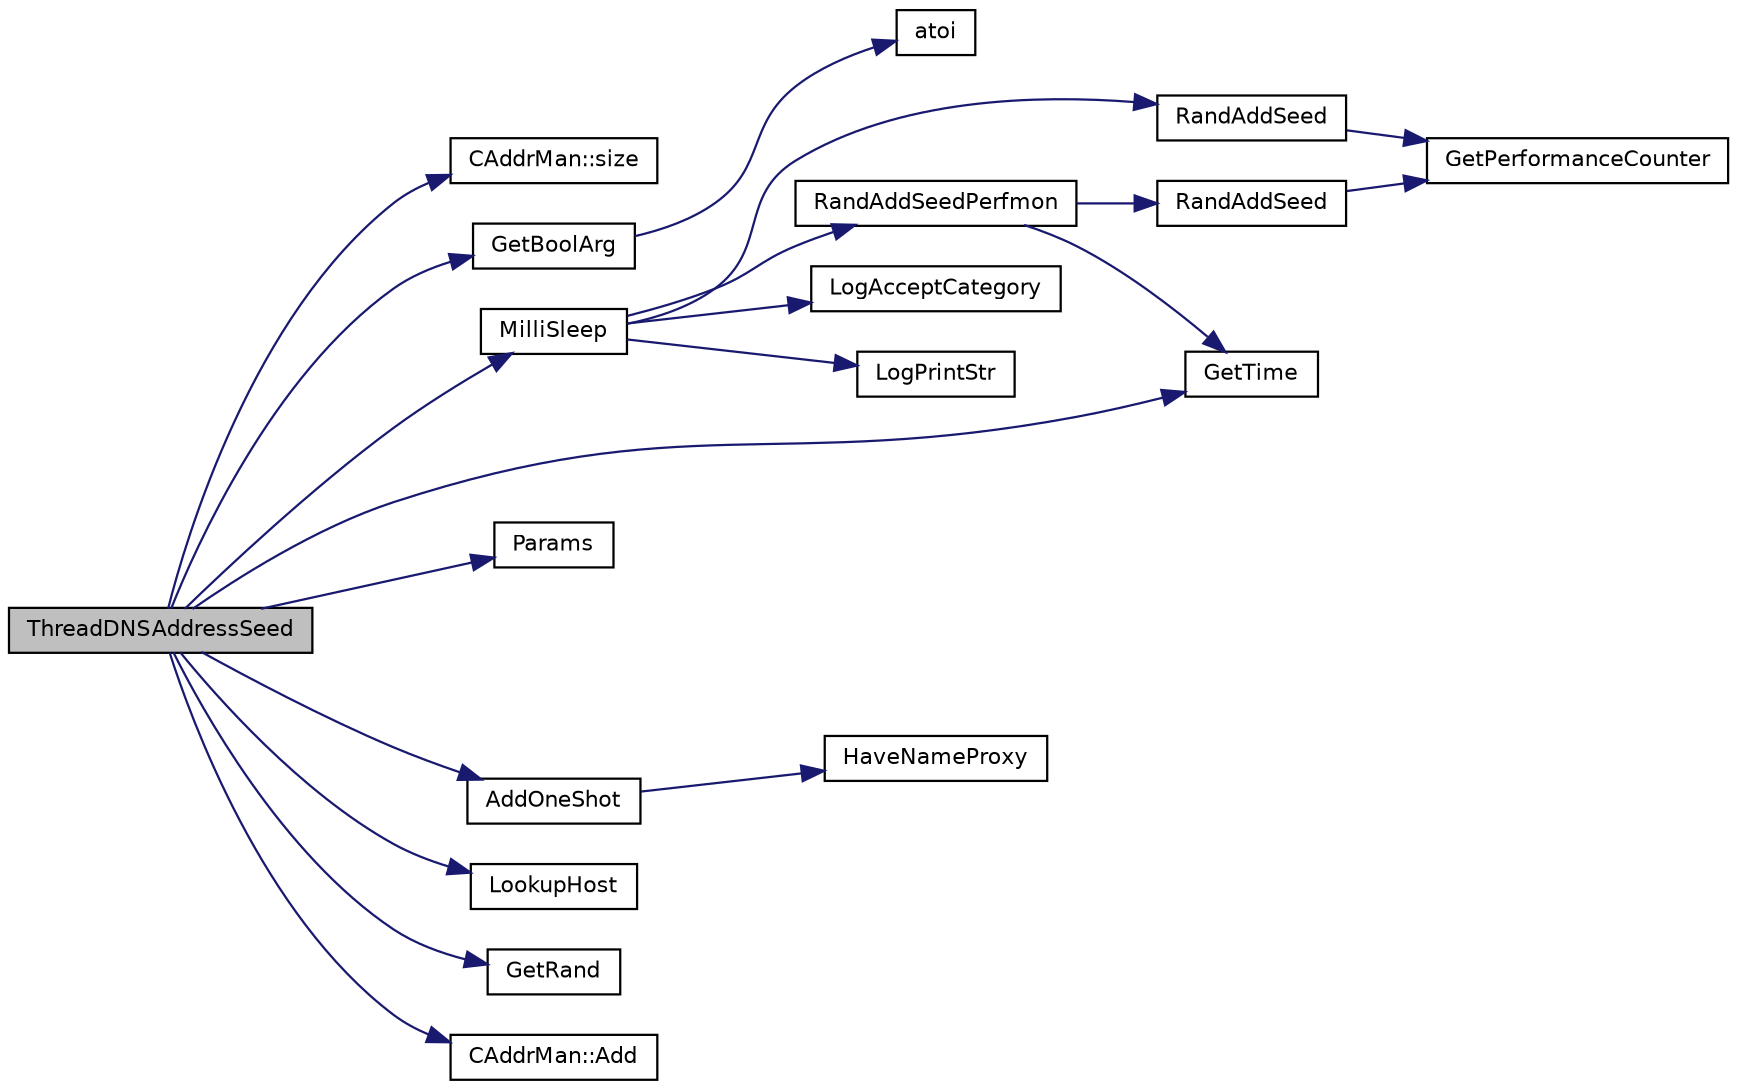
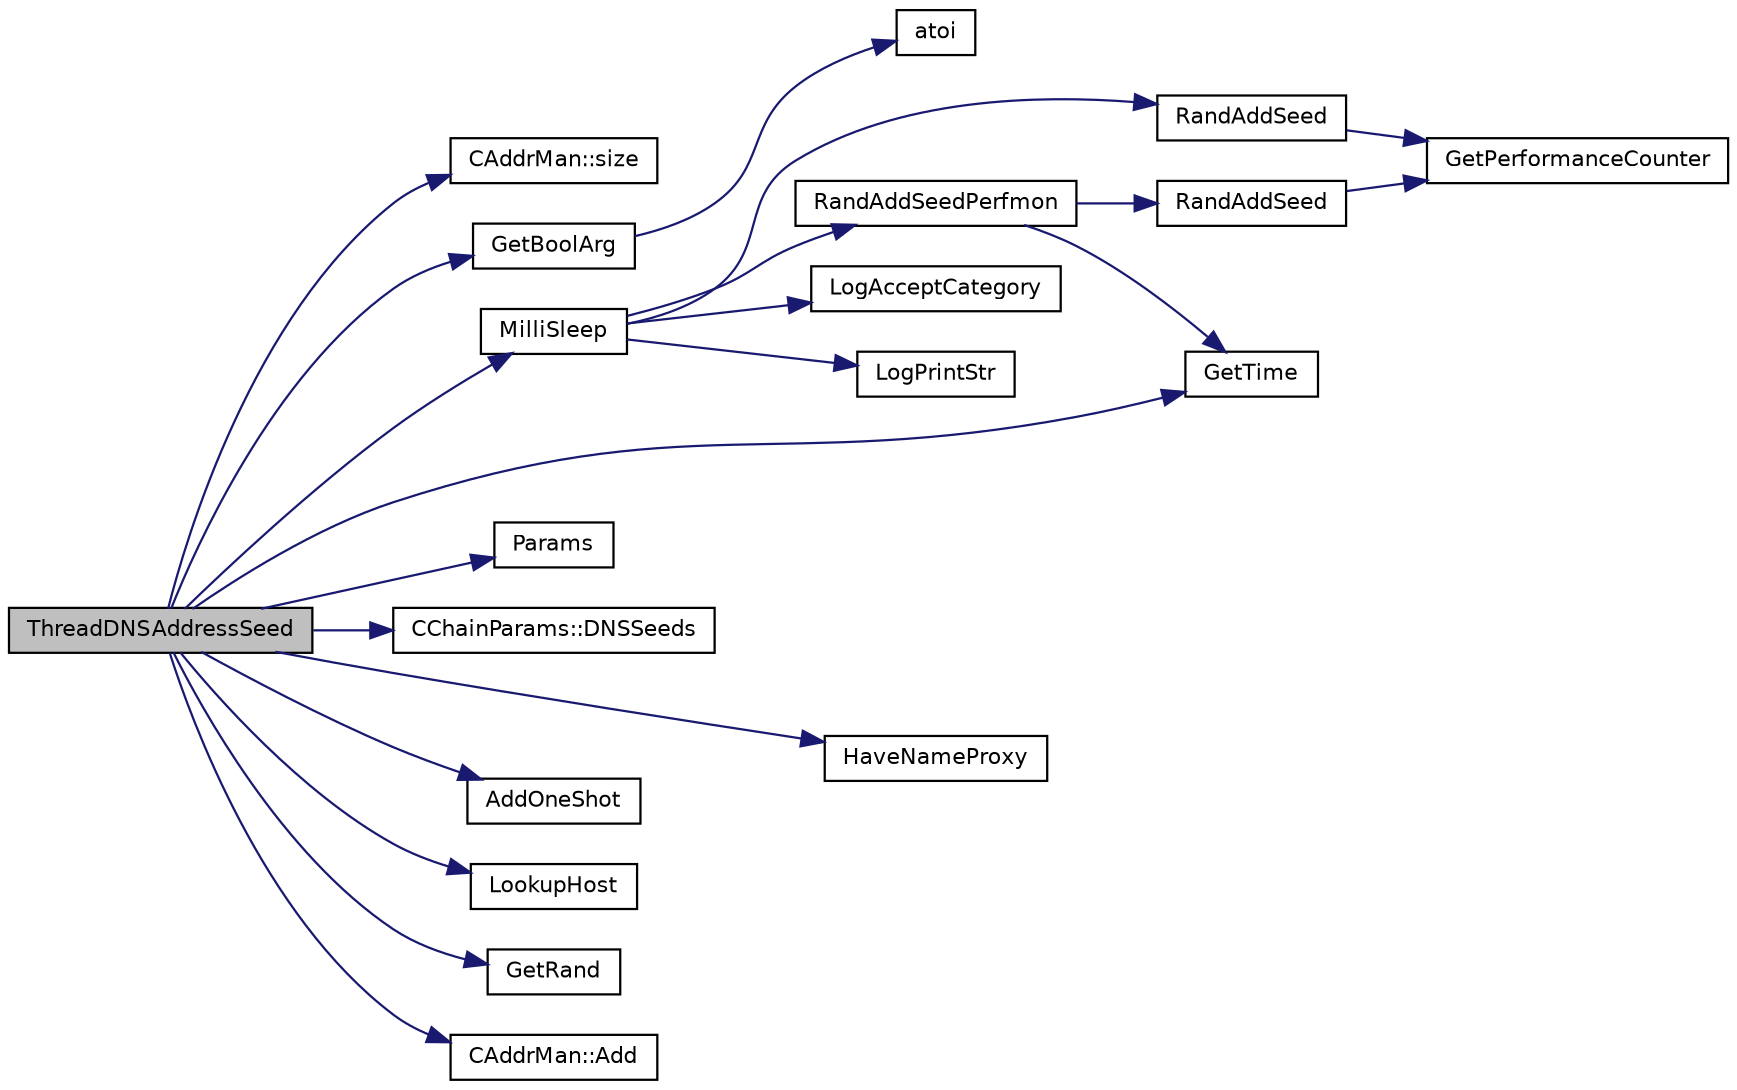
none -> (554, 630)
(721, 782) -> (538, 697)
